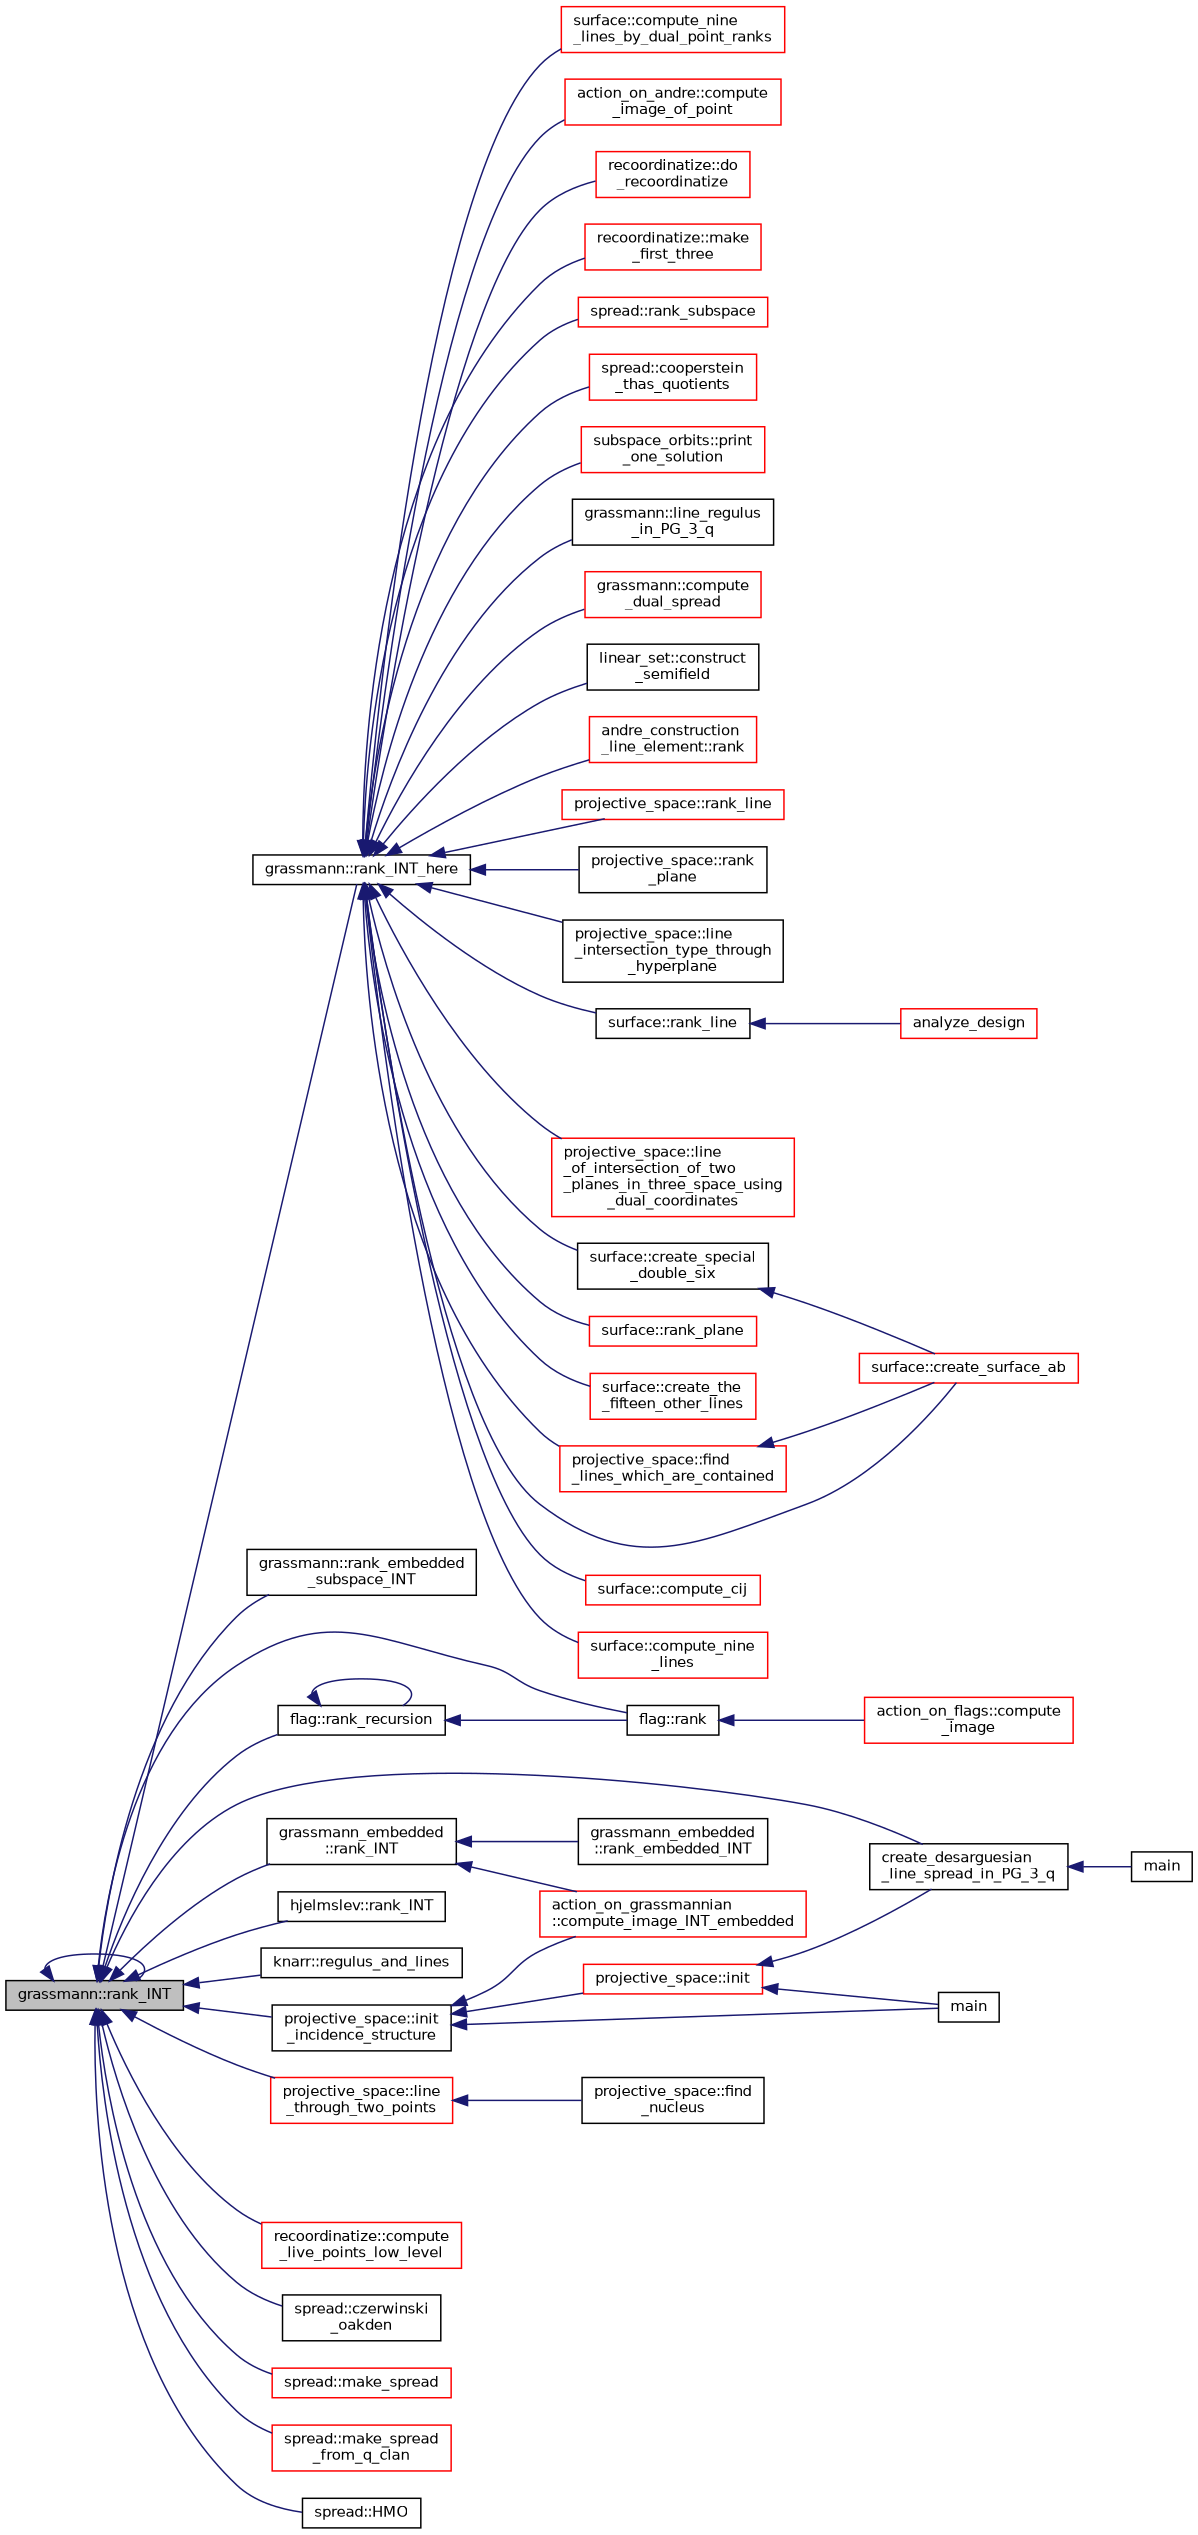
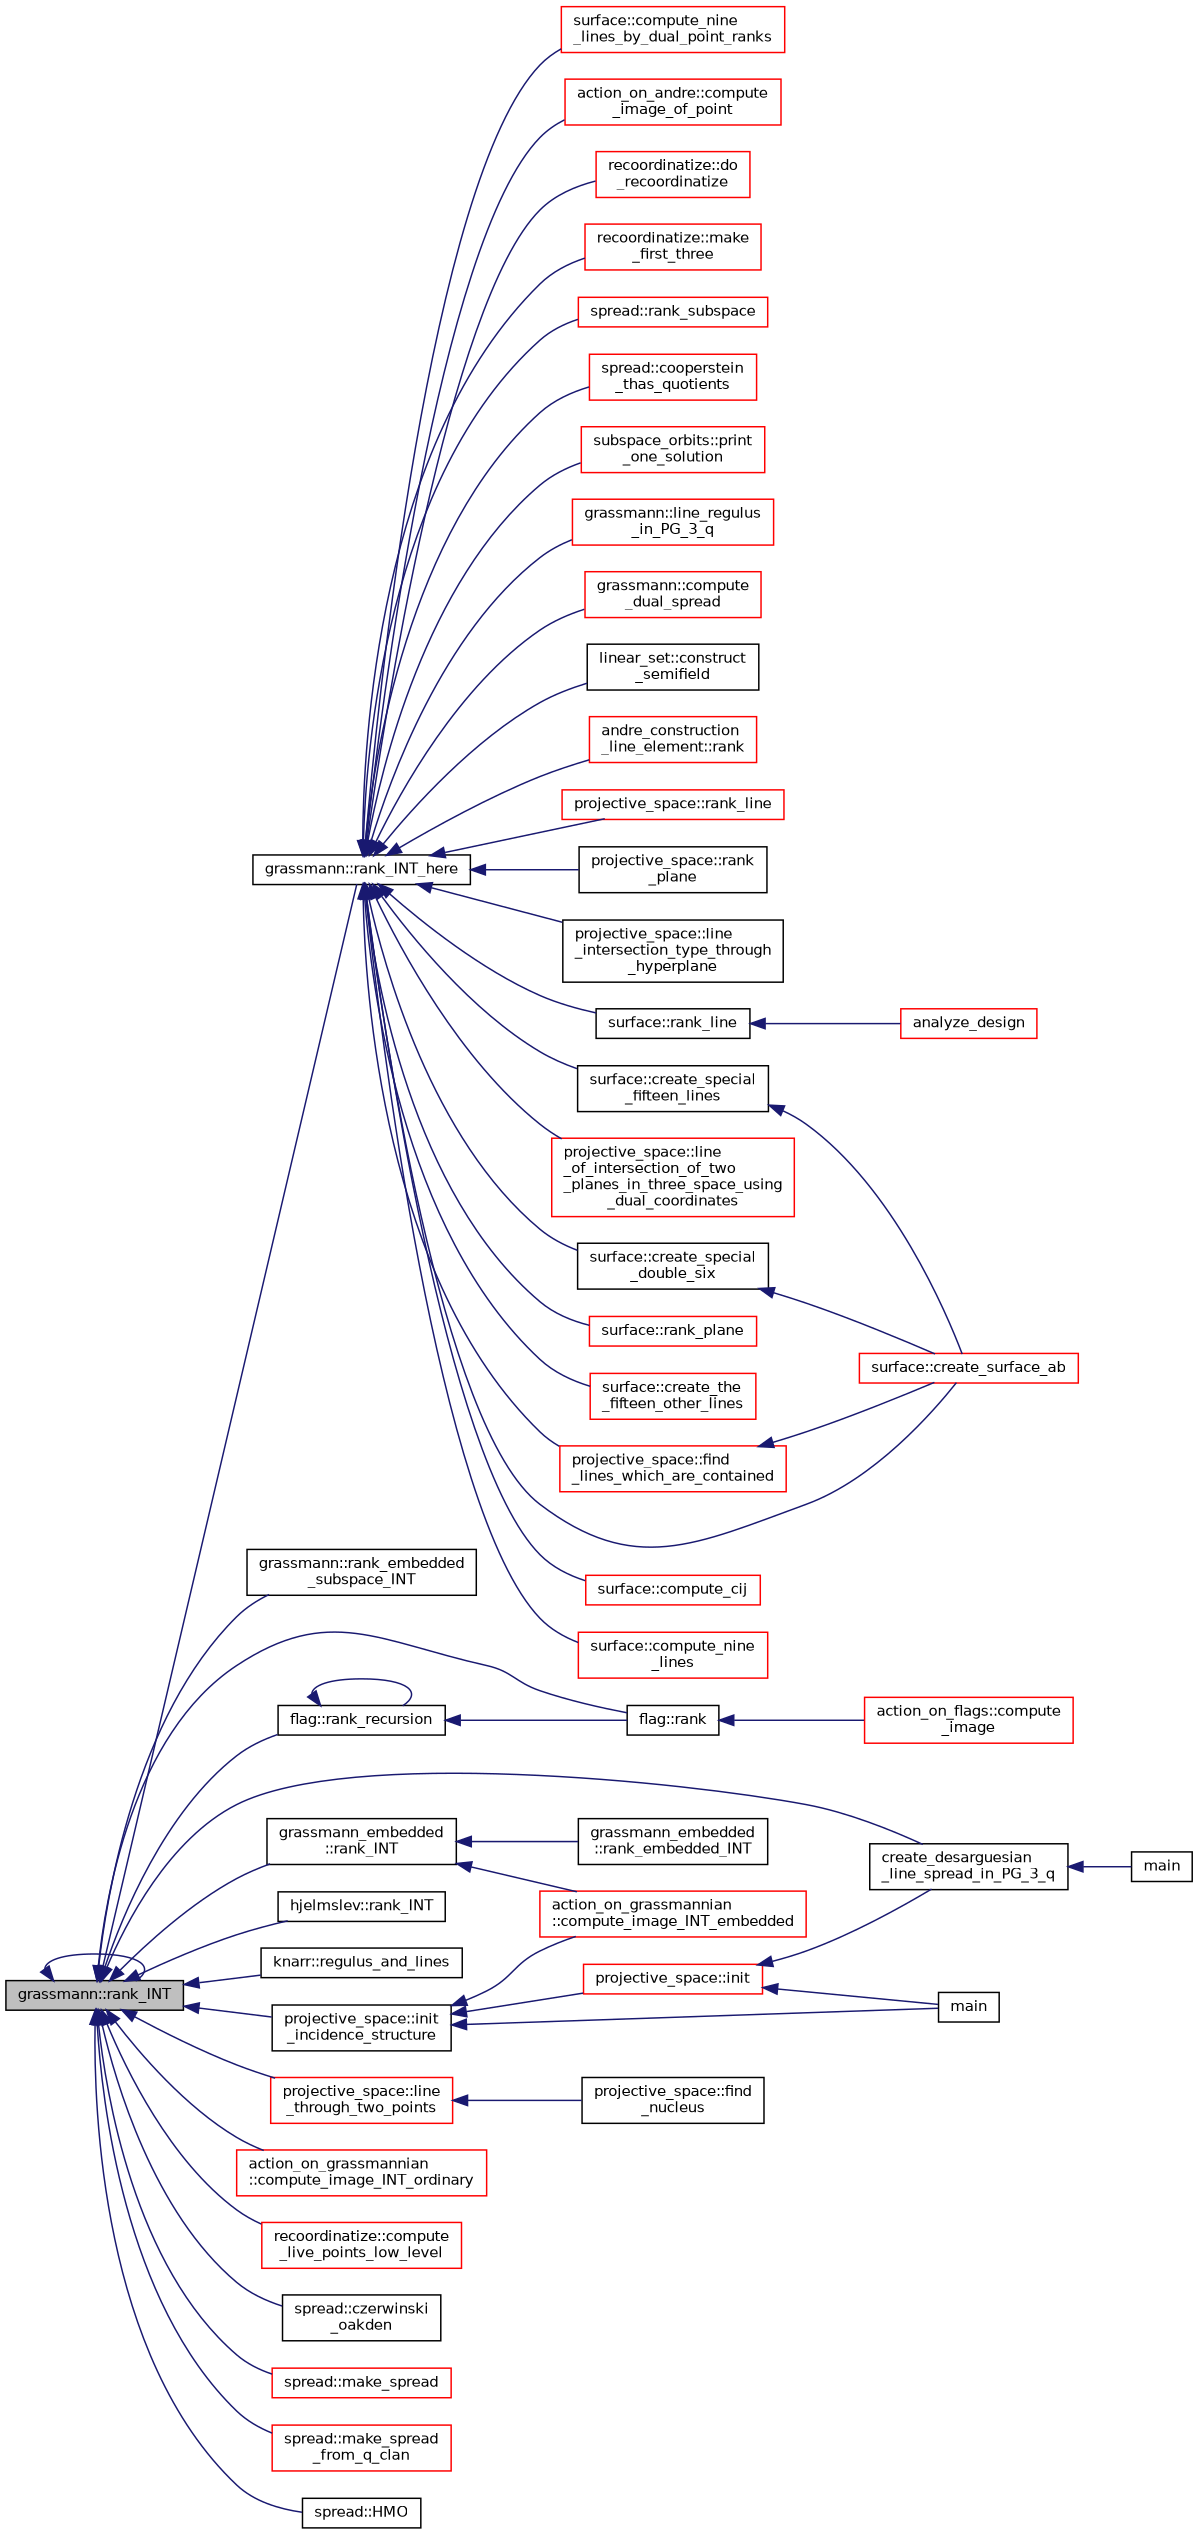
(673, 522) -> (673, 522)
none -> (673, 1089)
none -> (362, 2173)
